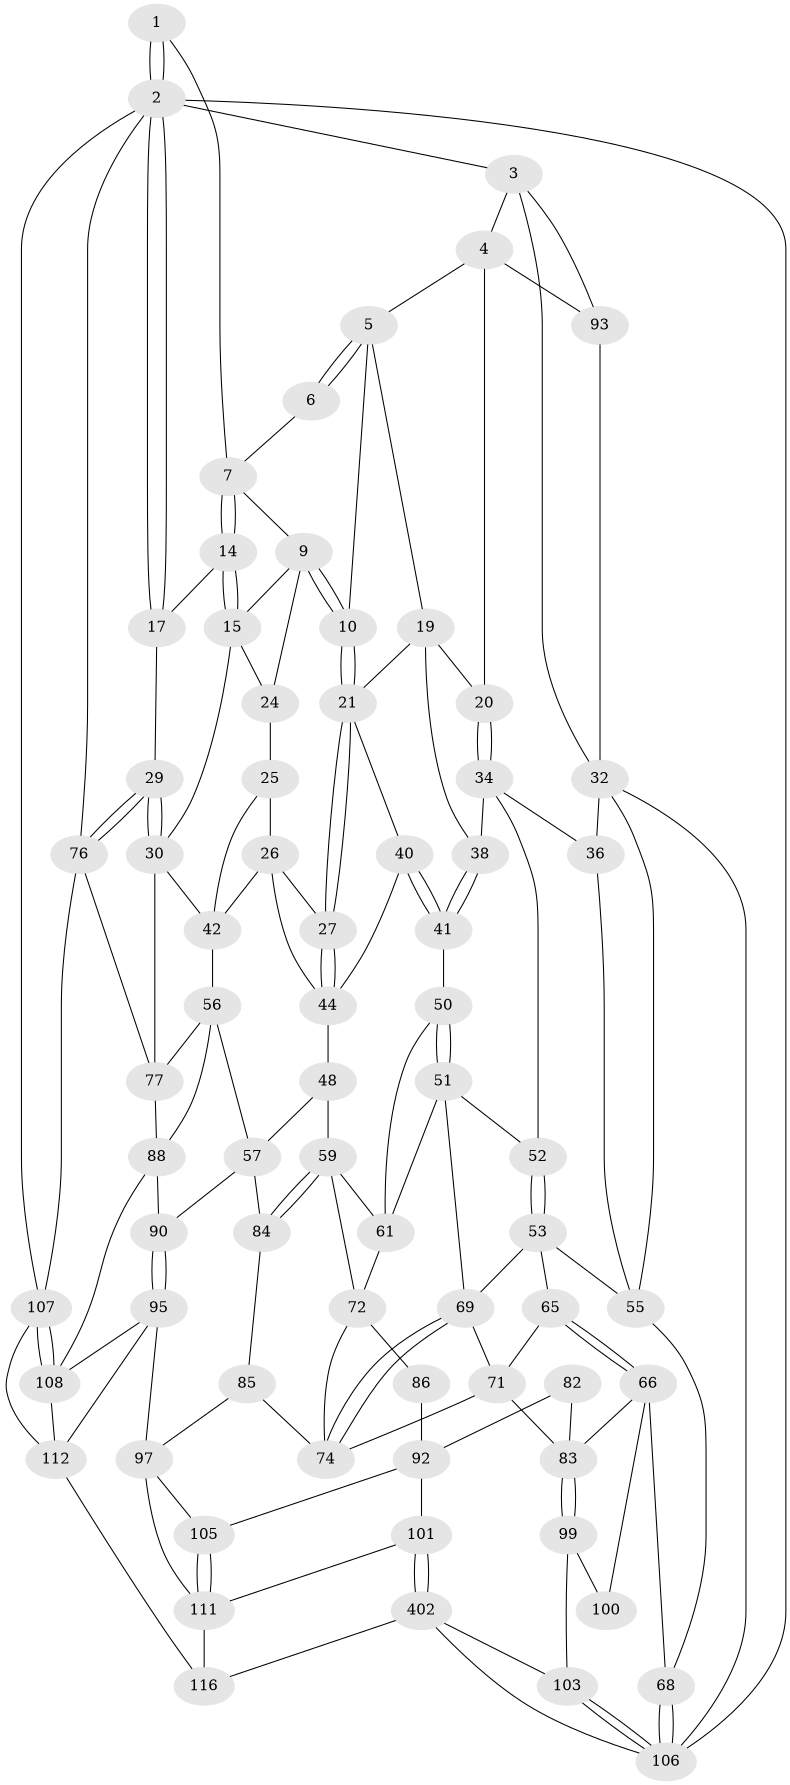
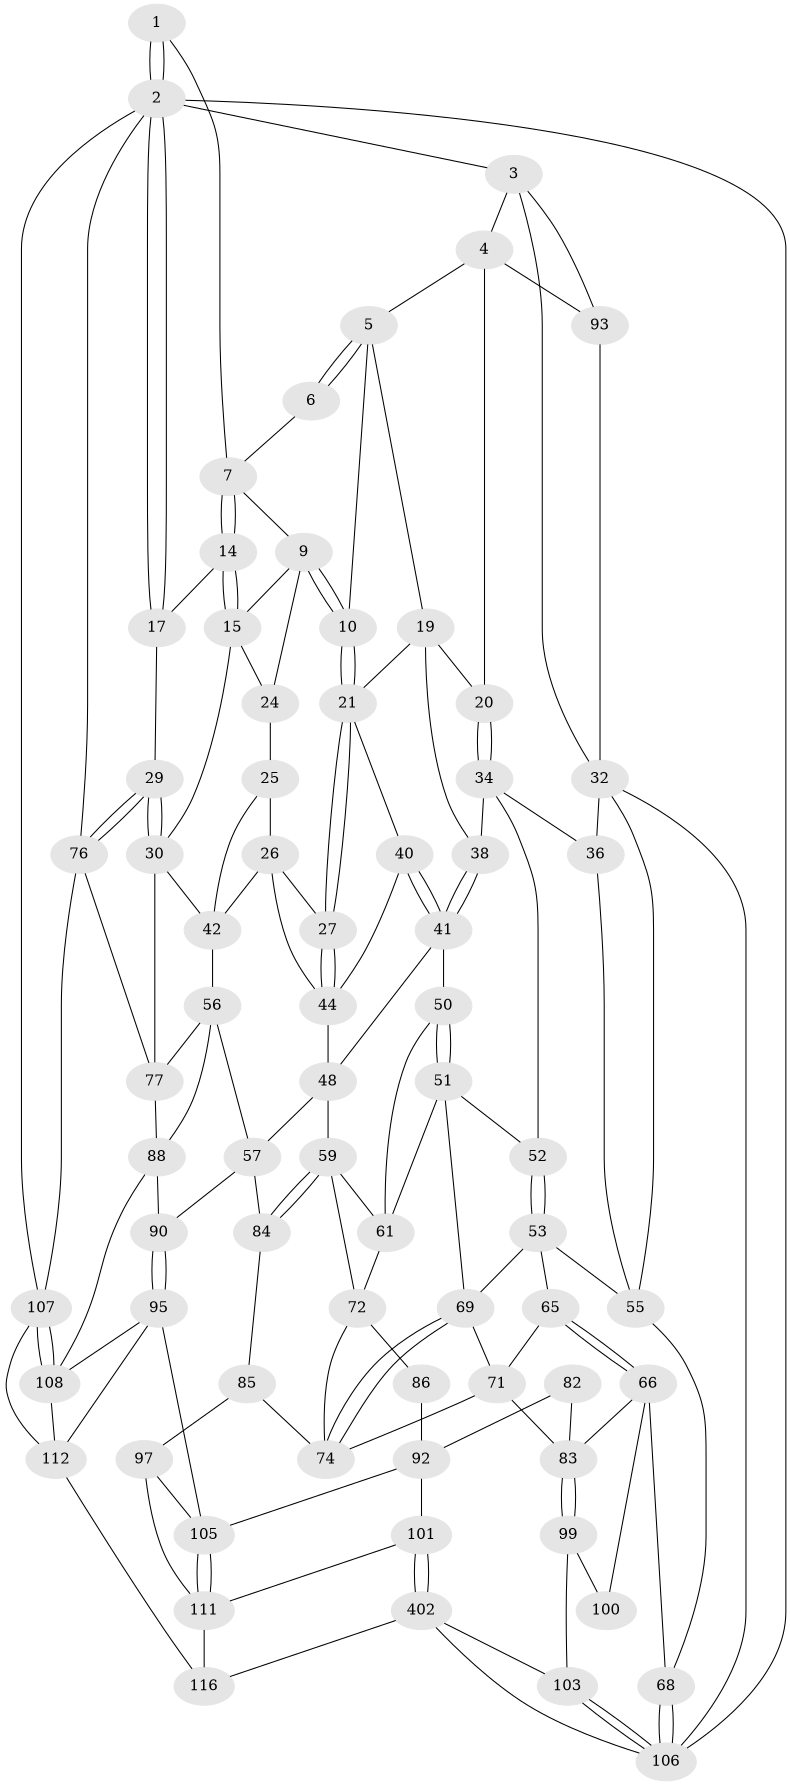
none -> (386, 1006)
(152, 1384) -> (182, 1422)
